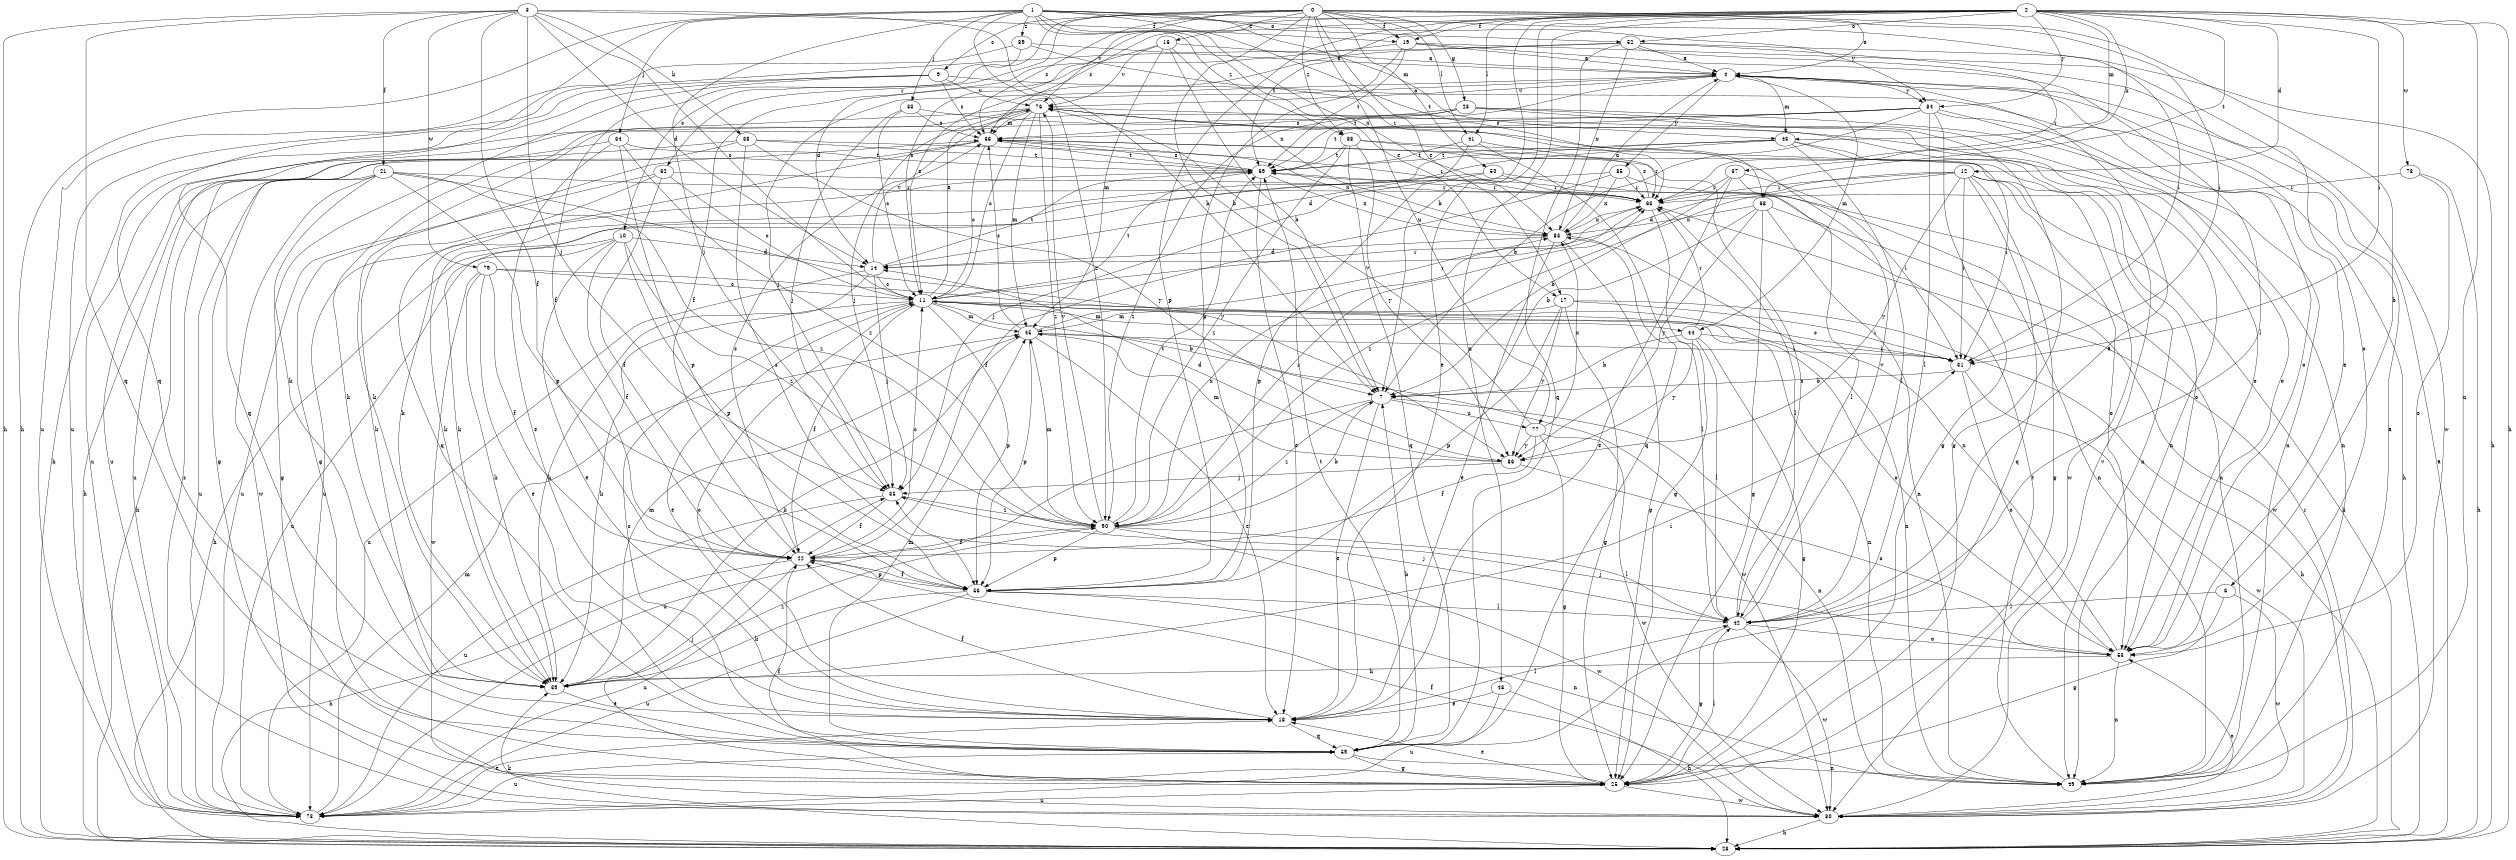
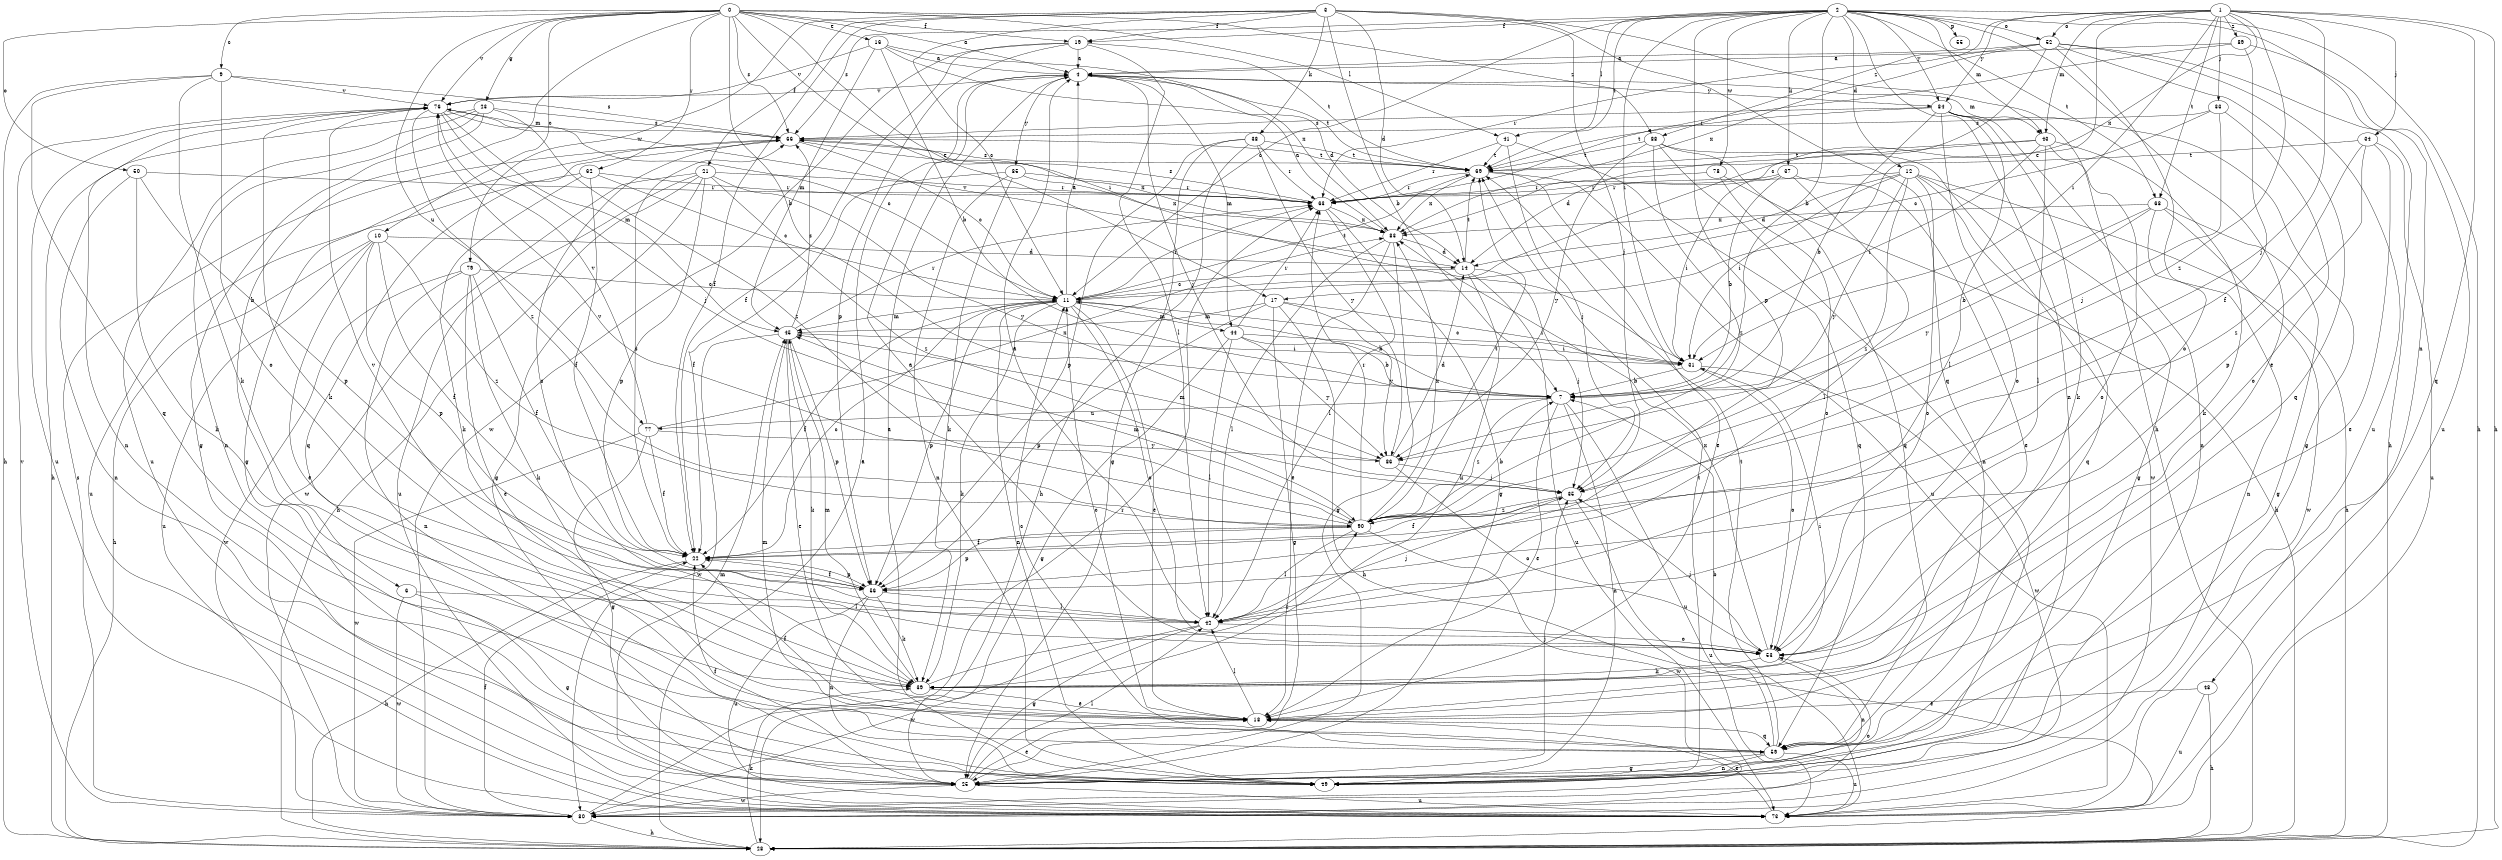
none -> (1960, 43)
(777, 365) -> (1069, 365)
(567, 707) -> none
